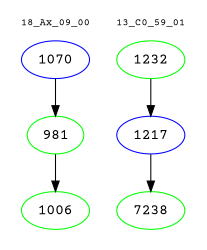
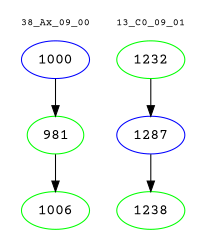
(56, 23) -> (56, 23)
(151, 23) -> (151, 23)
(56, 60) -> (56, 60)
(151, 135) -> (151, 135)
(151, 210) -> (151, 210)
